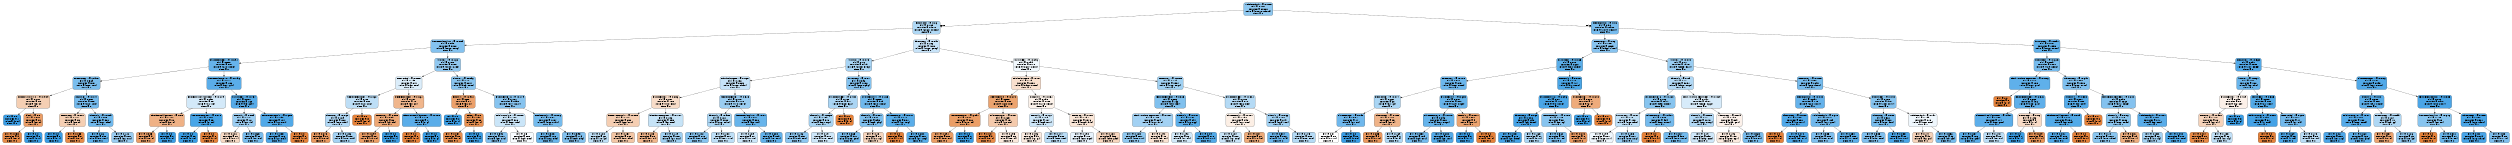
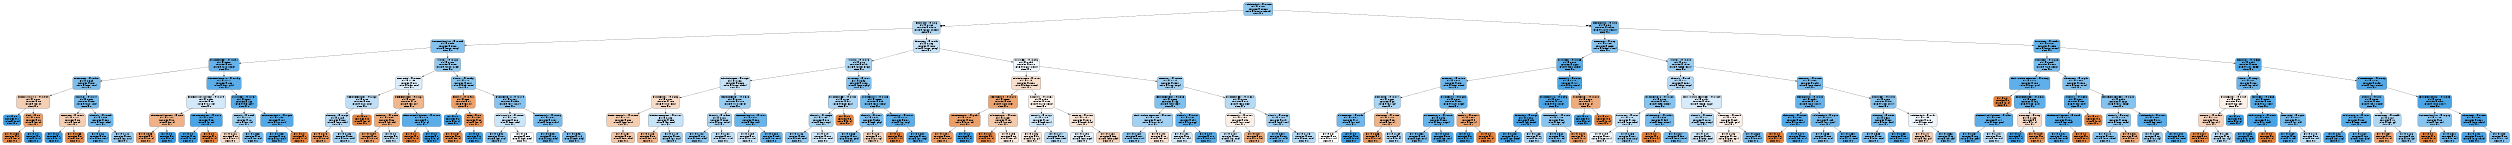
(391, 138) -> (391, 138)
(598, 138) -> none
none -> (2245, 138)
